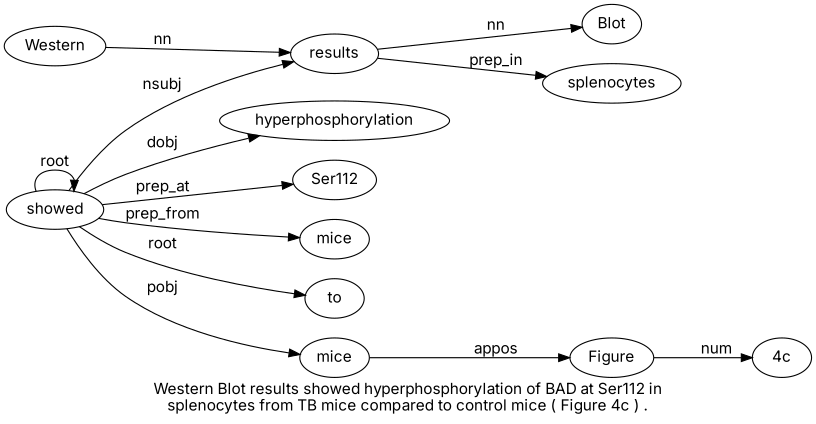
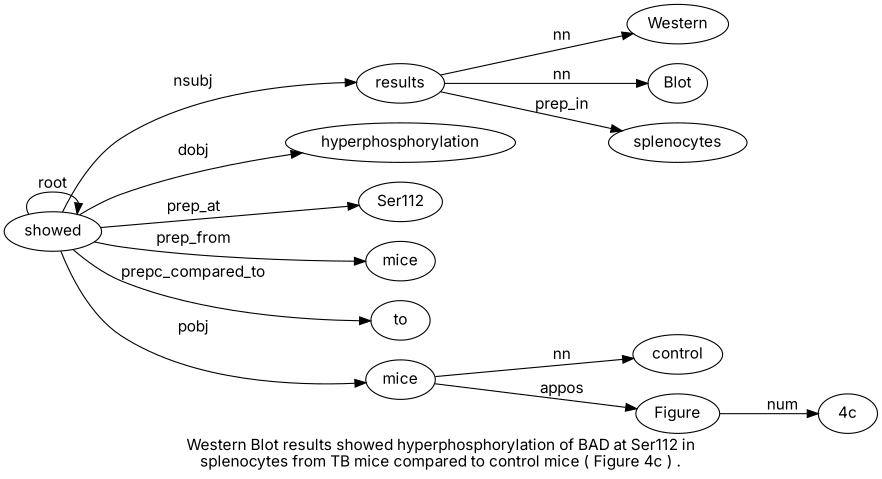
(192, 50) -> (531, 55)
(163, 244) -> (194, 273)
none -> (678, 354)
